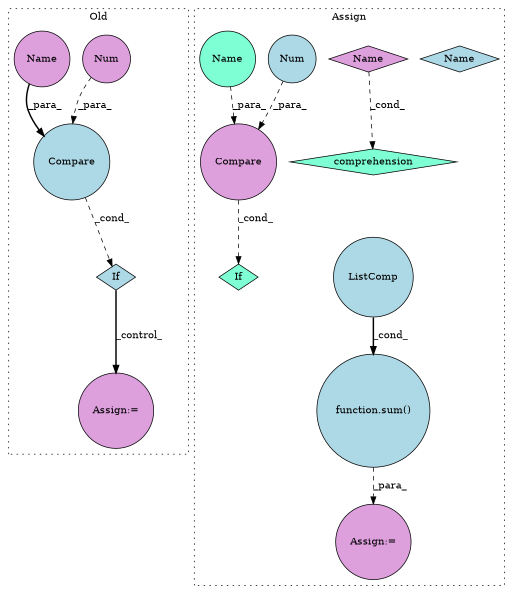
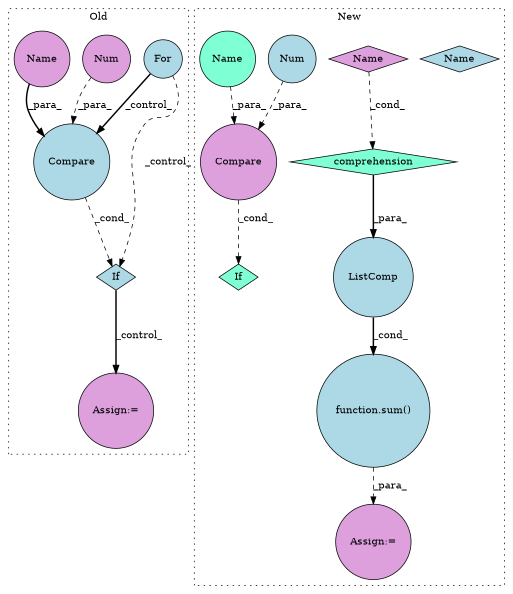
(349, 17) -> (349, 17)
none -> (163, 59)
none -> (373, 202)
